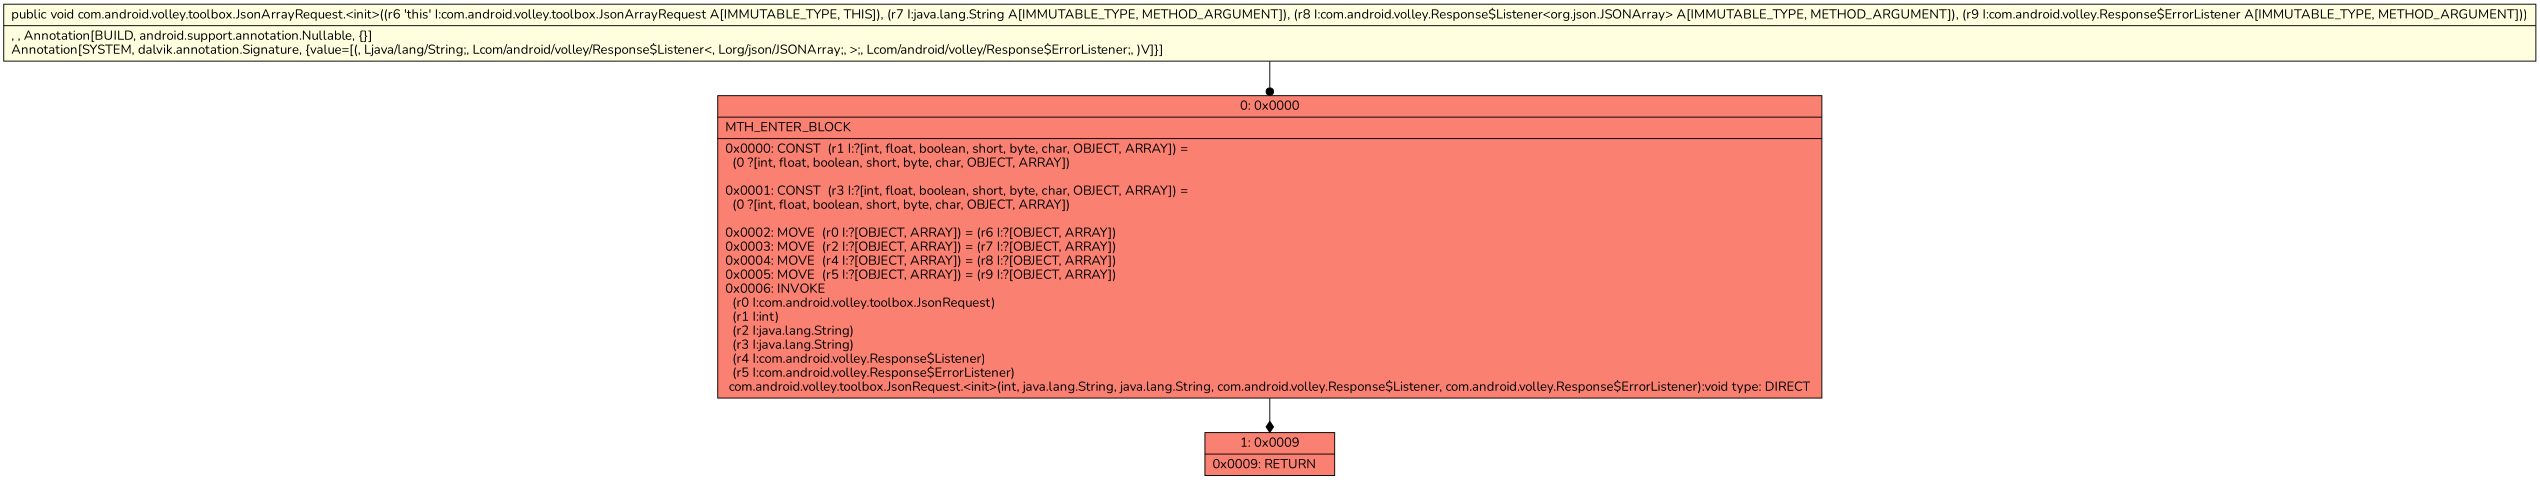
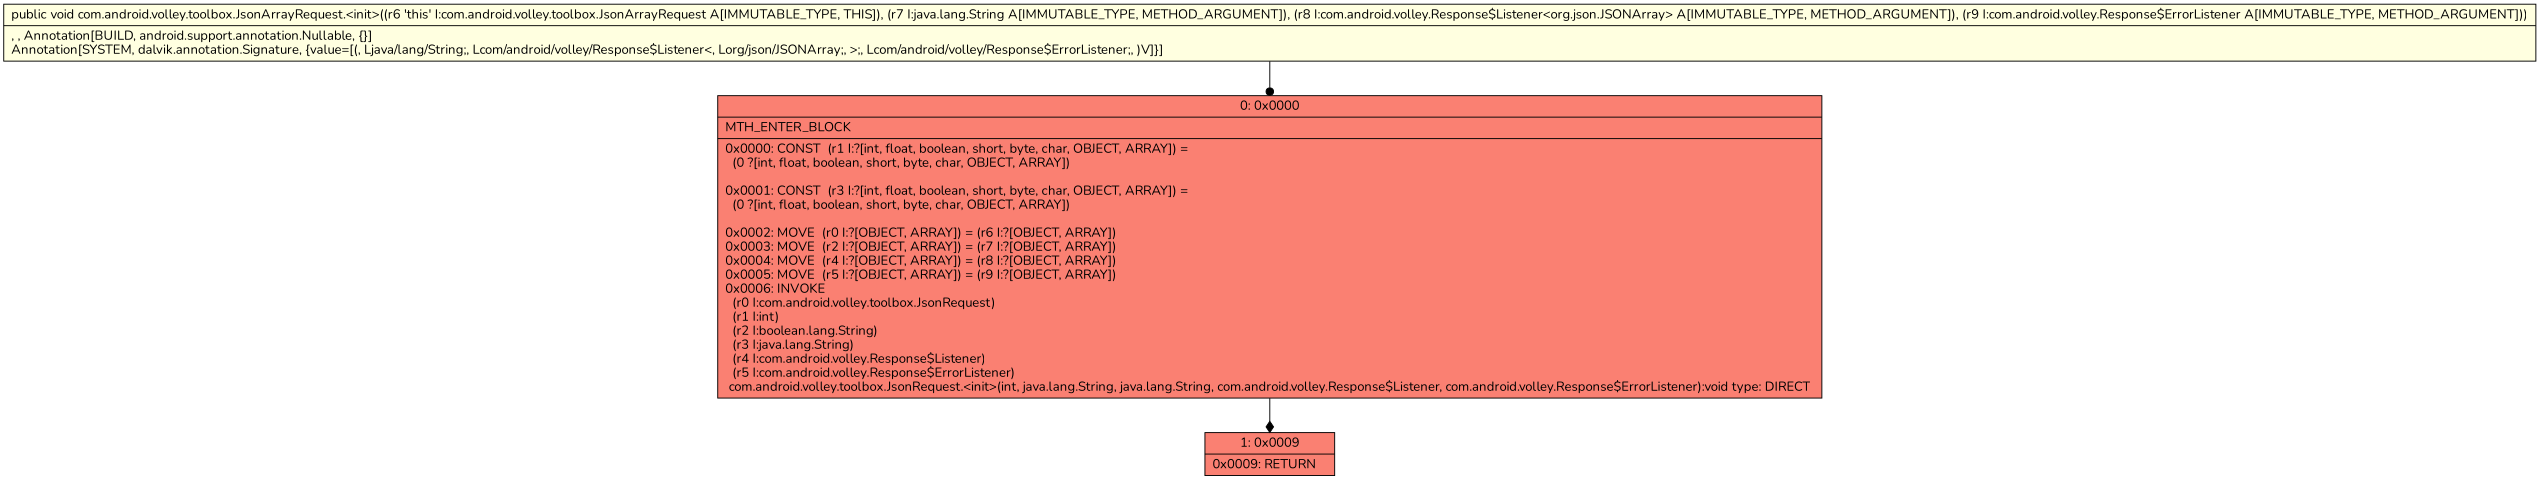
(790, 331) -> (802, 331)
